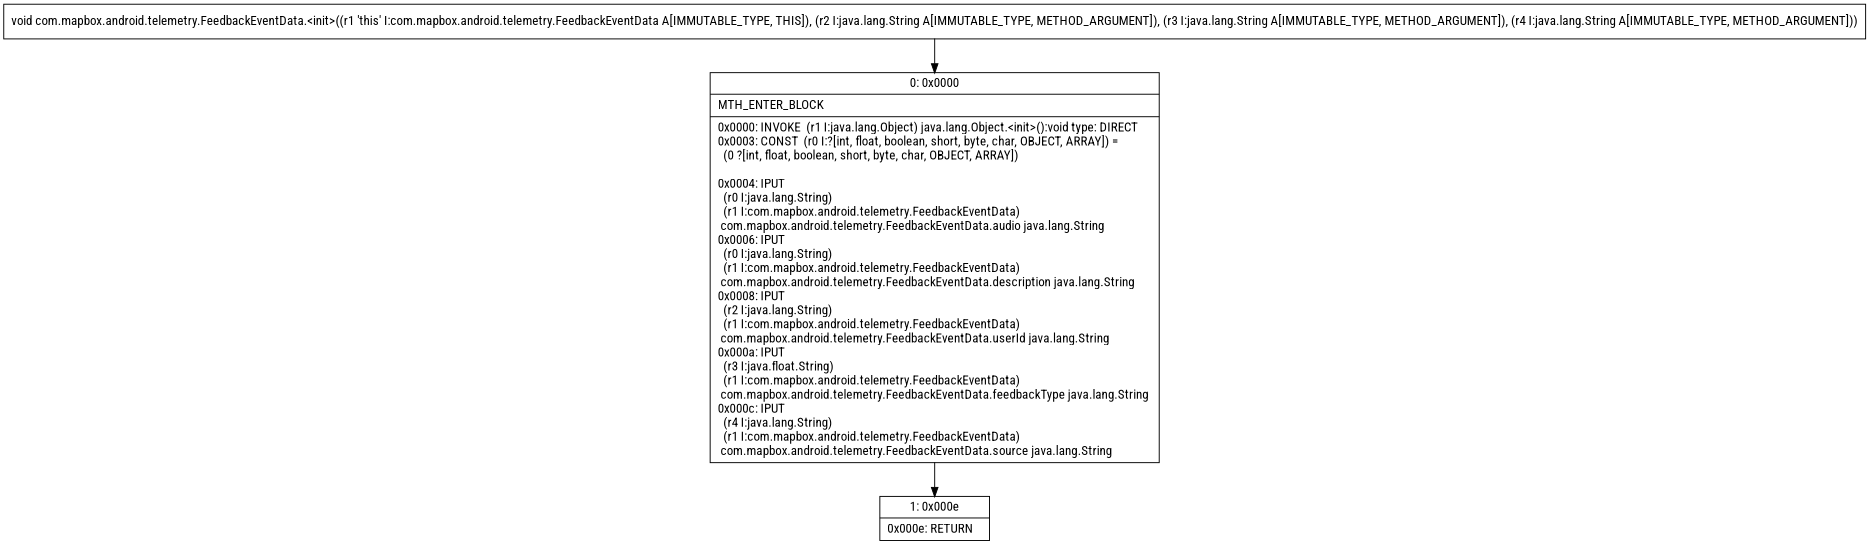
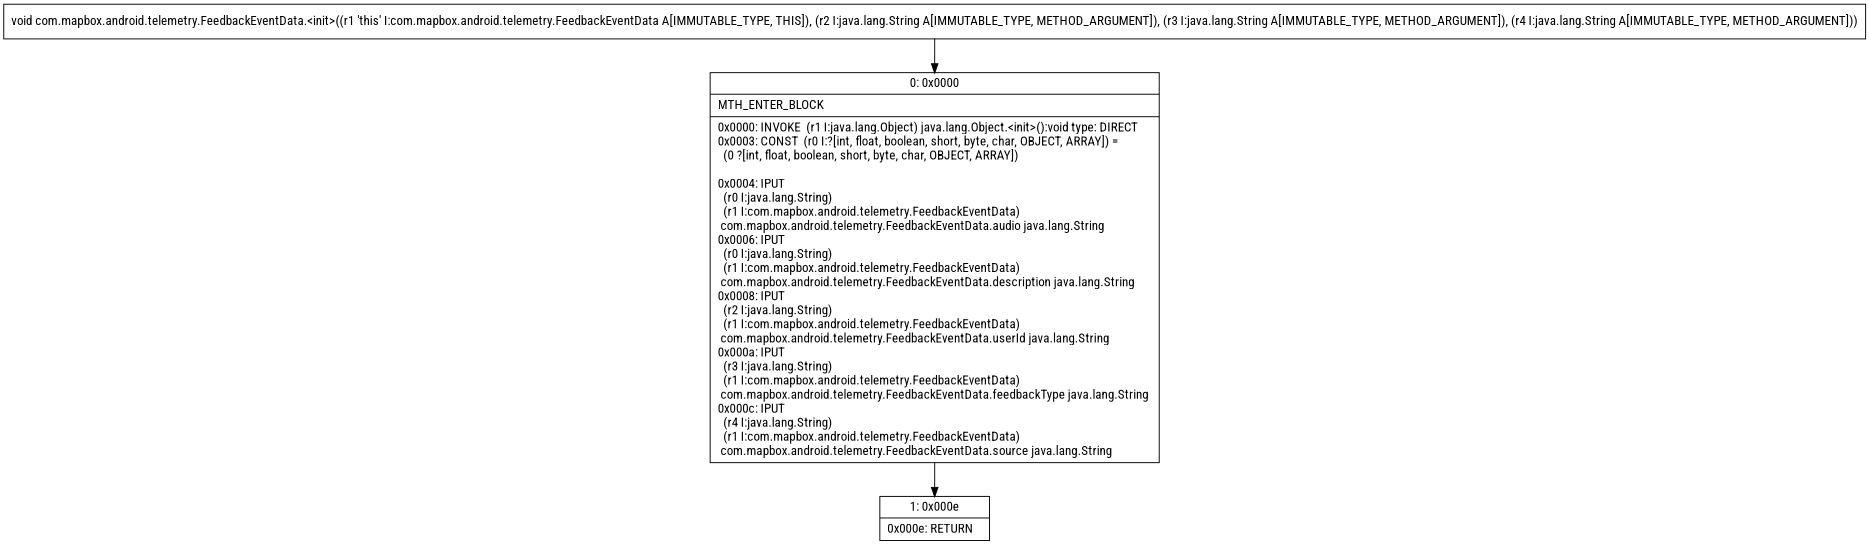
(776, 367) -> (775, 367)
